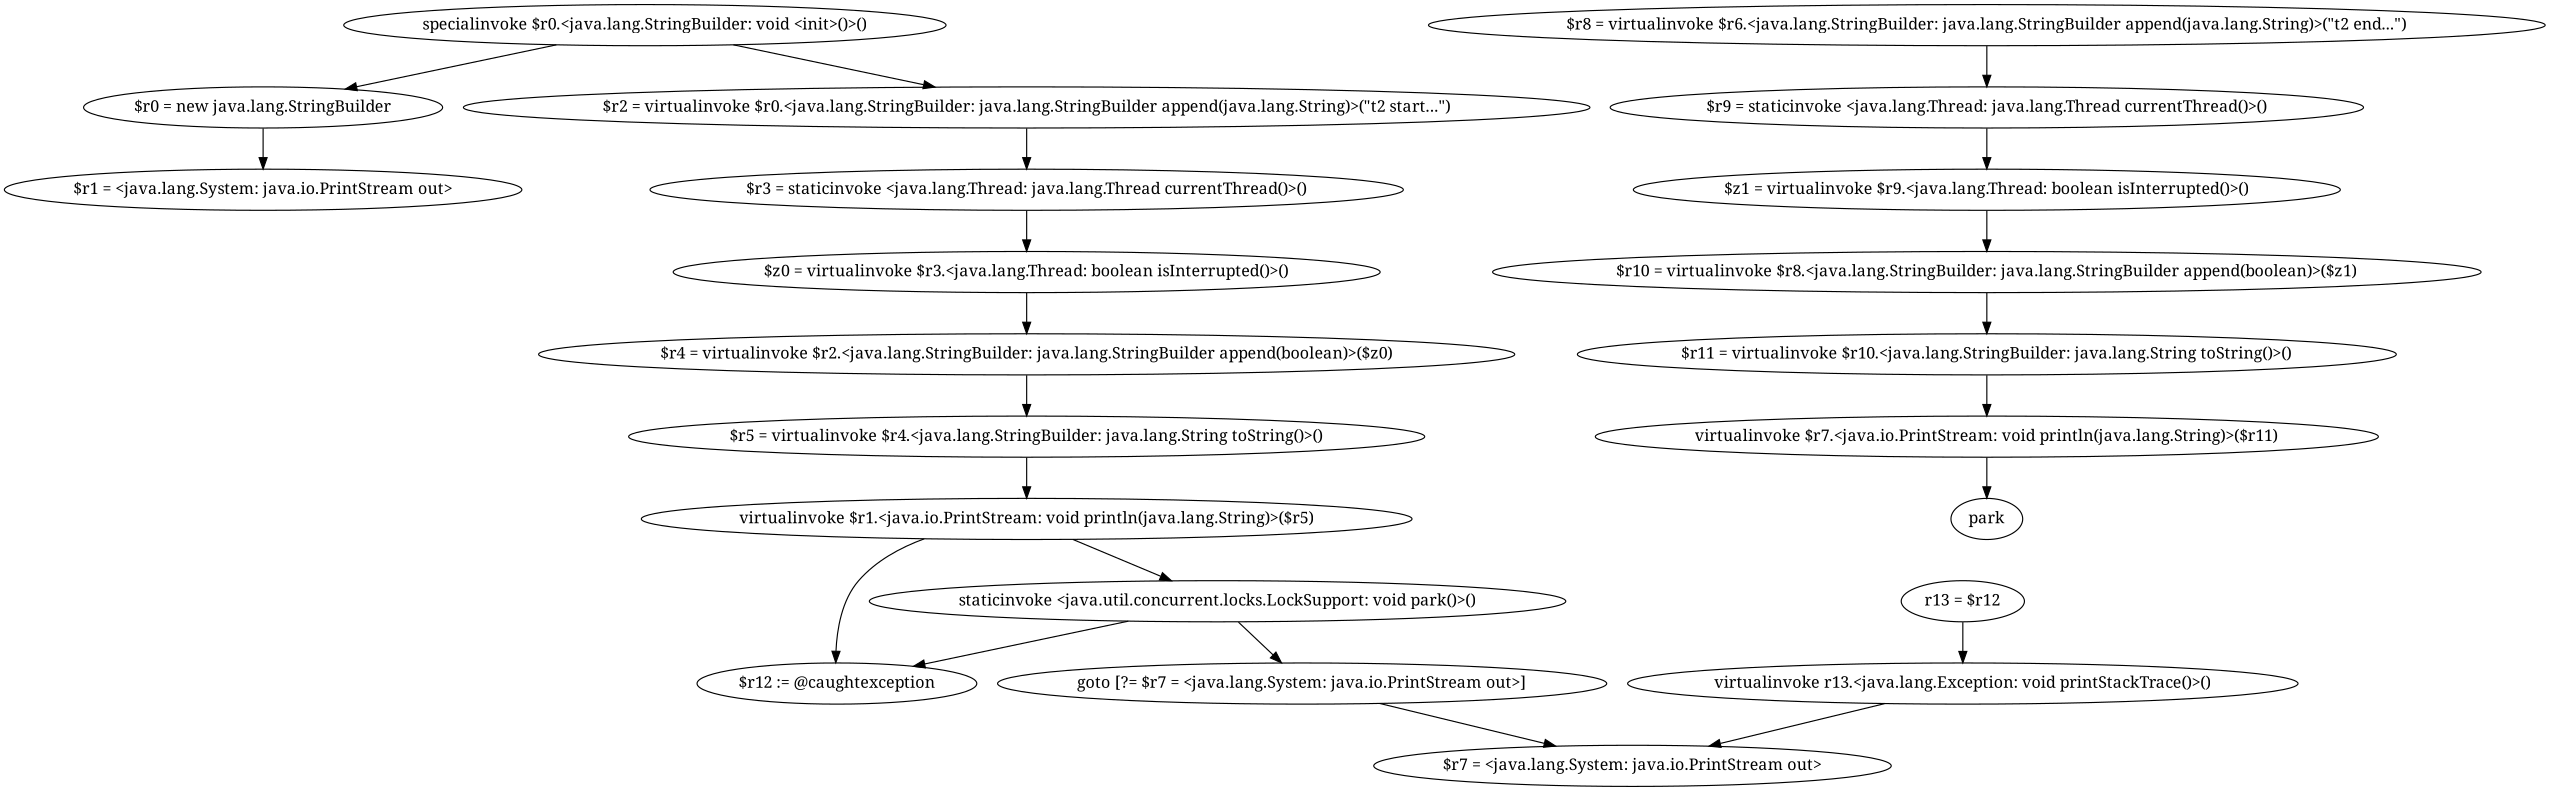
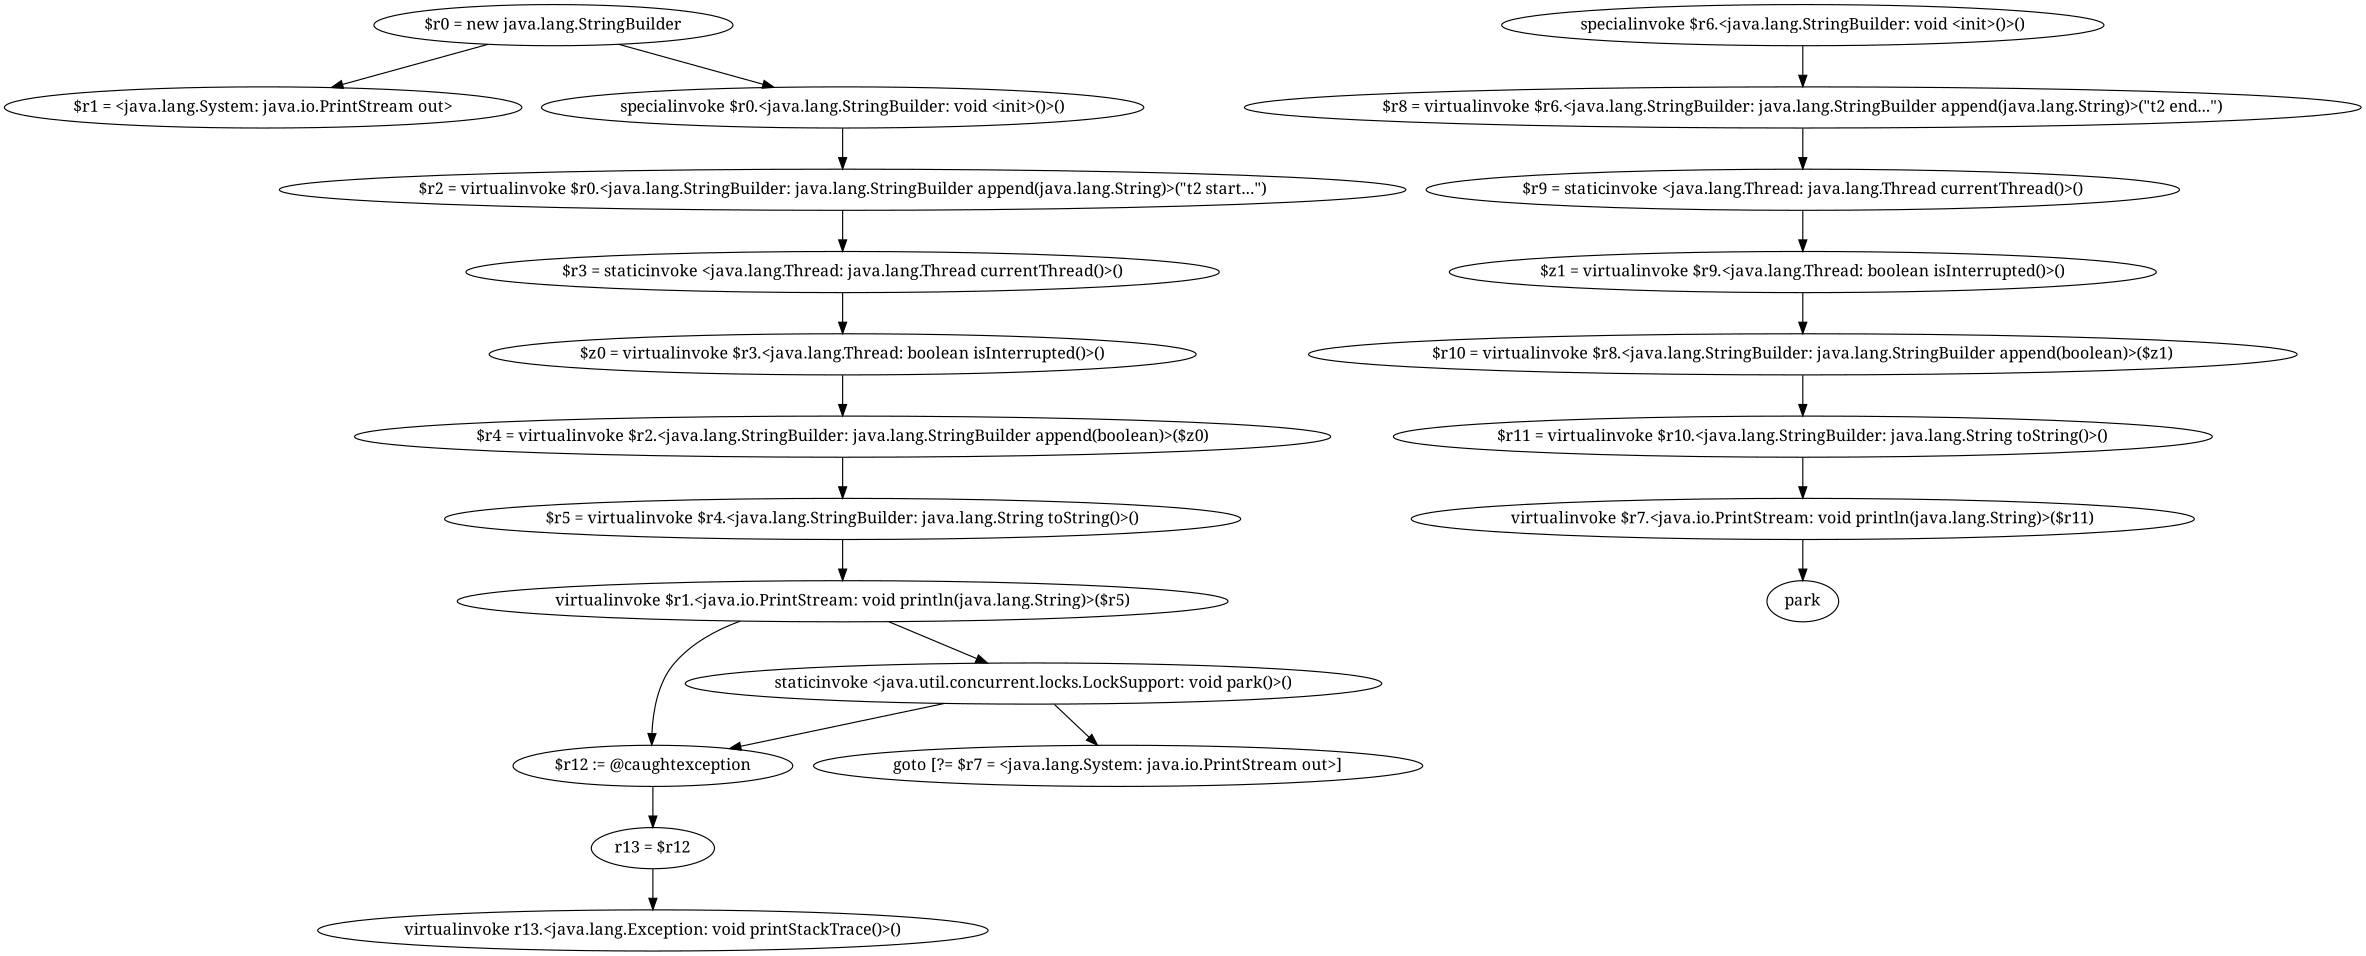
none -> (1803, 25)
(457, 66) -> (691, 64)
(1633, 766) -> none
none -> (653, 801)
